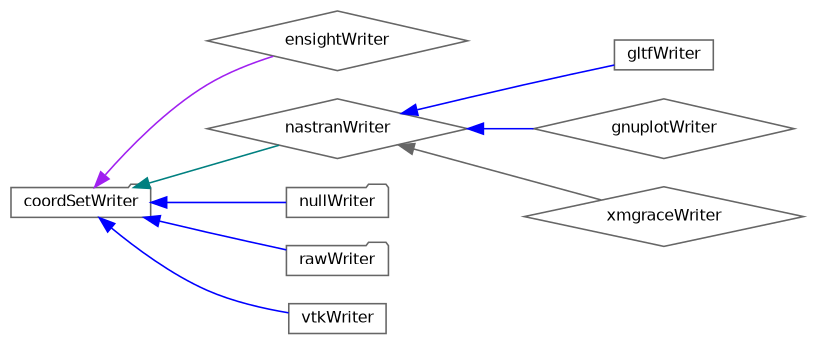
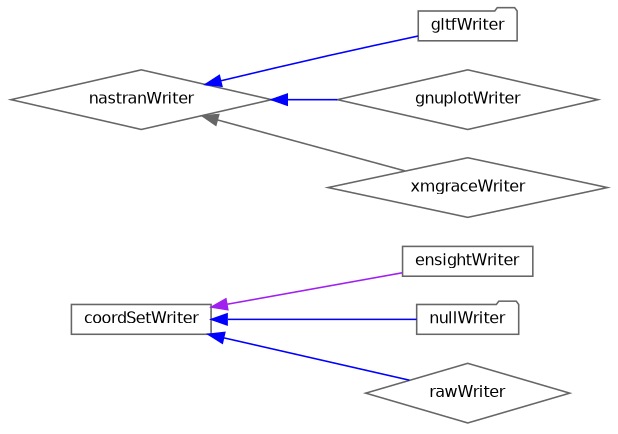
(337, 41) -> (468, 261)
(664, 55) -> (468, 26)
(214, 164) -> none
(81, 202) -> (141, 319)
(337, 261) -> (468, 393)
(337, 319) -> none
